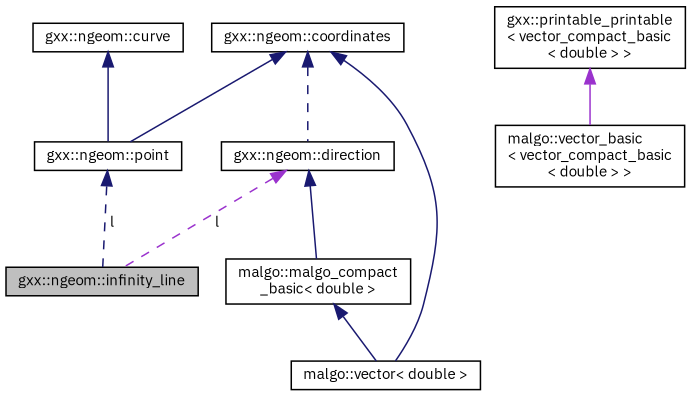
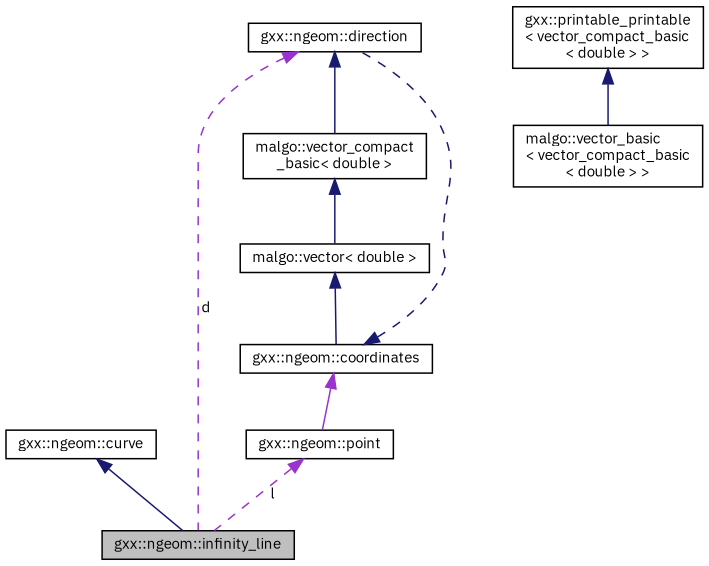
(201, 101) -> (327, 409)
(108, 104) -> (146, 500)
(590, 105) -> (608, 105)
(435, 199) -> (336, 316)
(216, 223) -> (205, 309)
(105, 227) -> (253, 500)
(318, 282) -> (335, 156)
